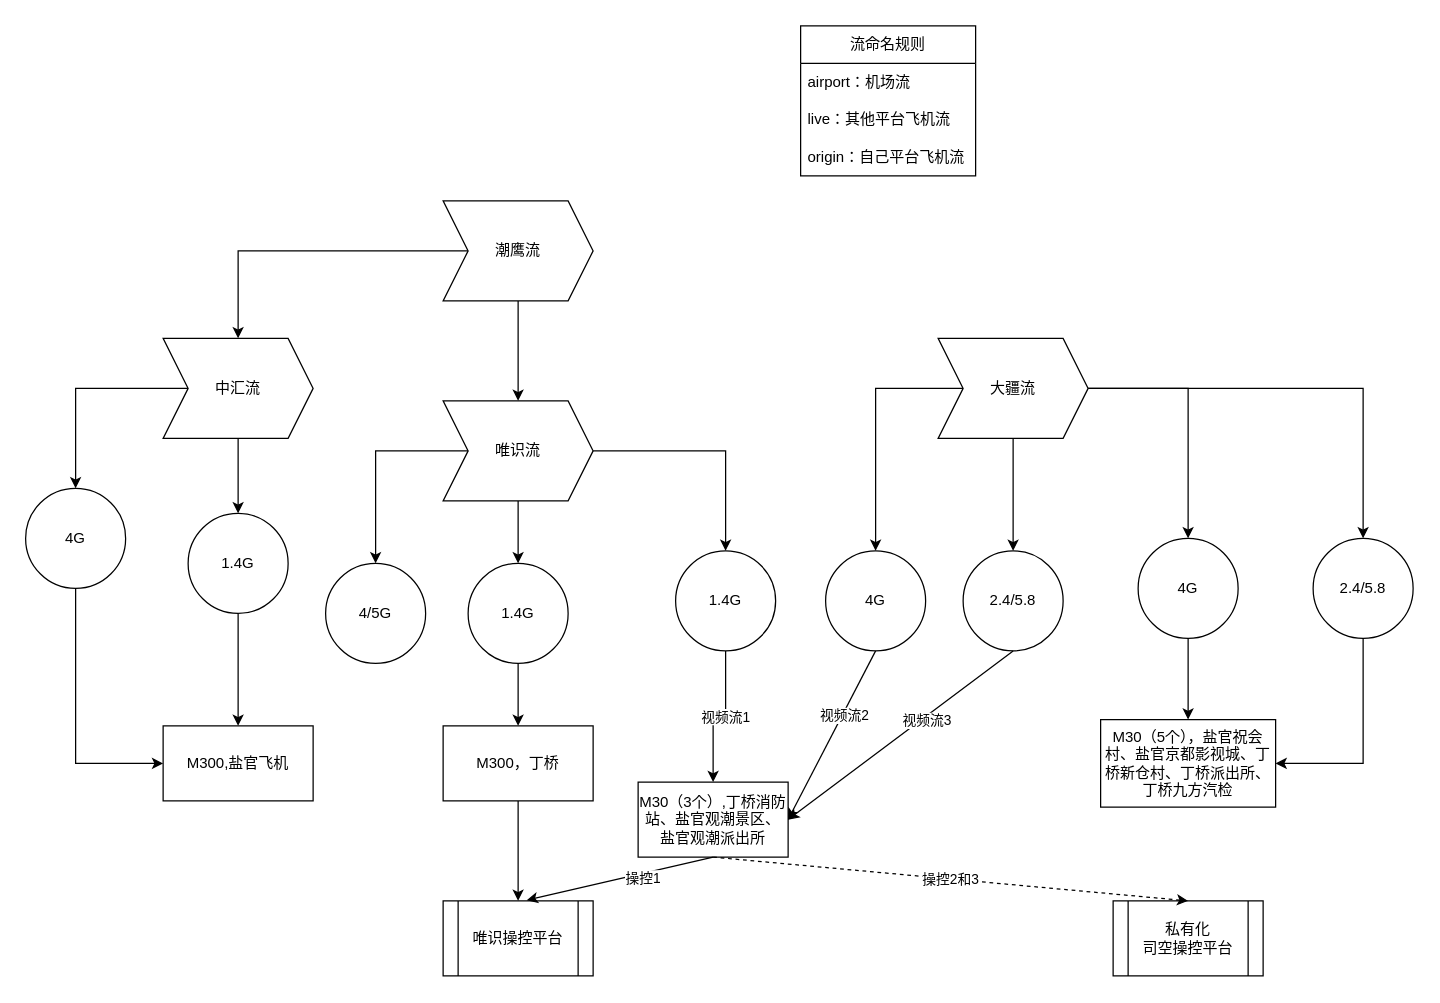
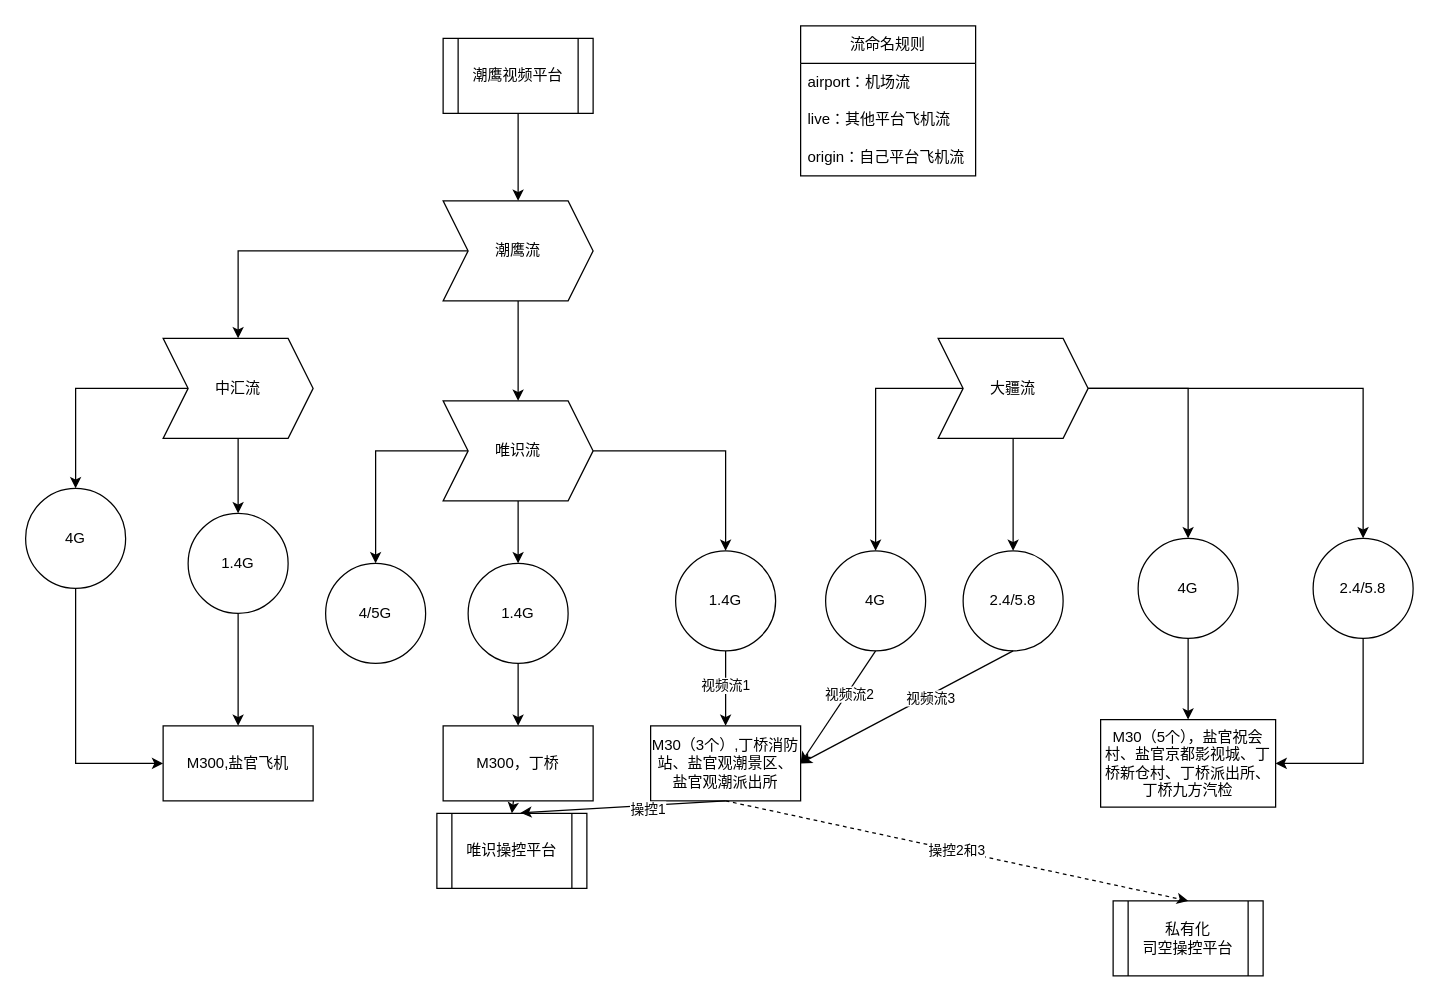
none -> (518, 76)
none -> (518, 152)
(713, 819) -> (726, 763)
(518, 938) -> (512, 851)
